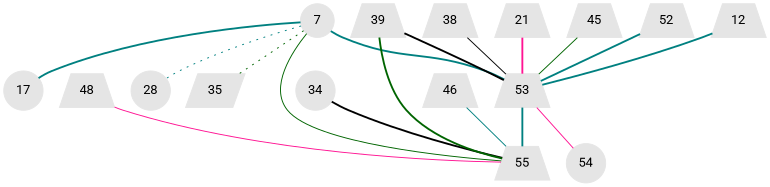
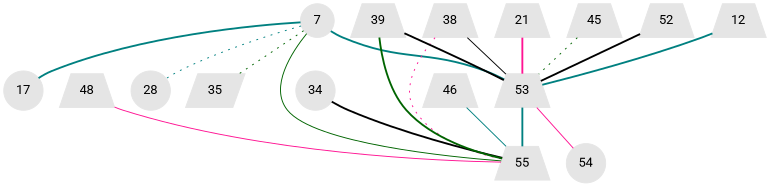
(558, 56) -> (558, 56)
(590, 57) -> (590, 57)
none -> (414, 108)
